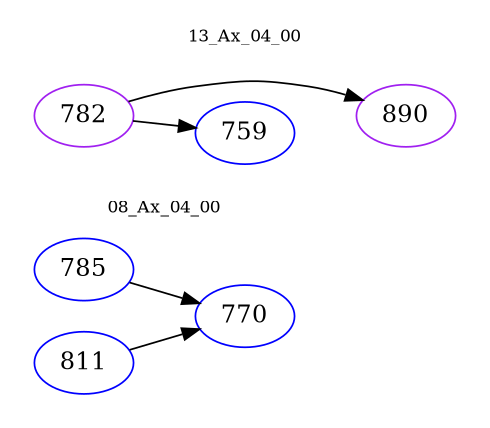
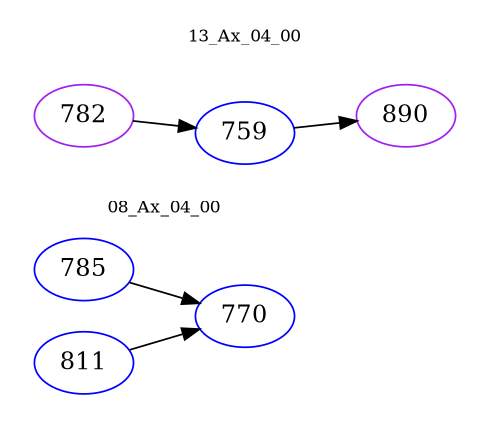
(237, 82) -> (317, 125)
